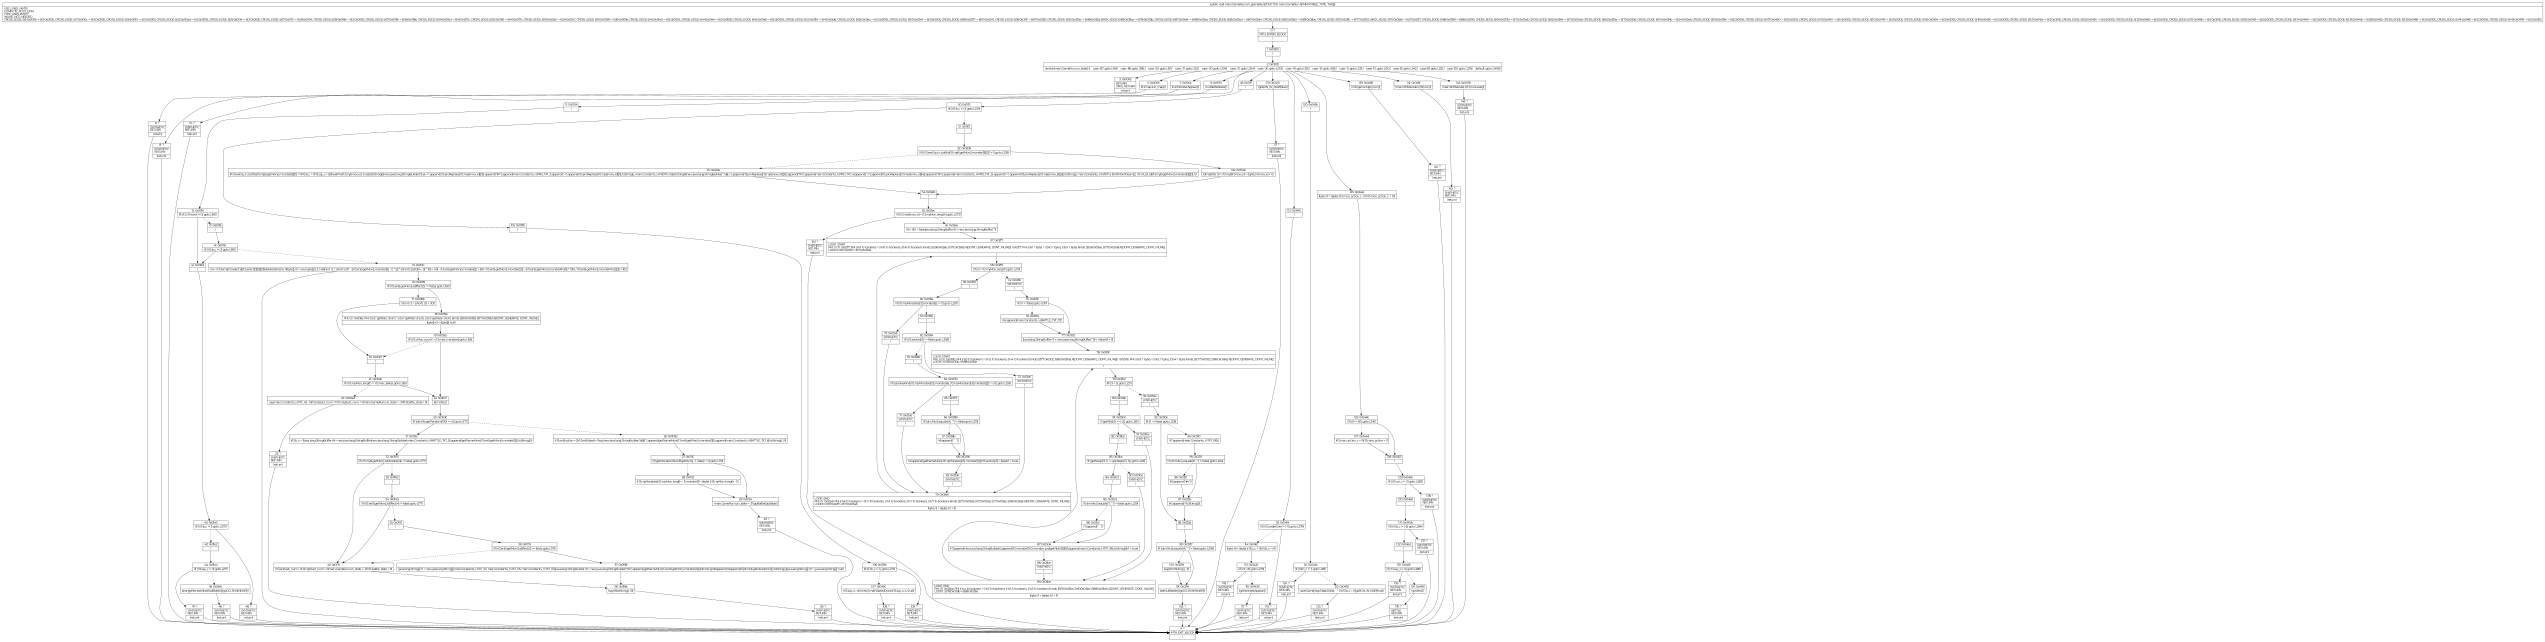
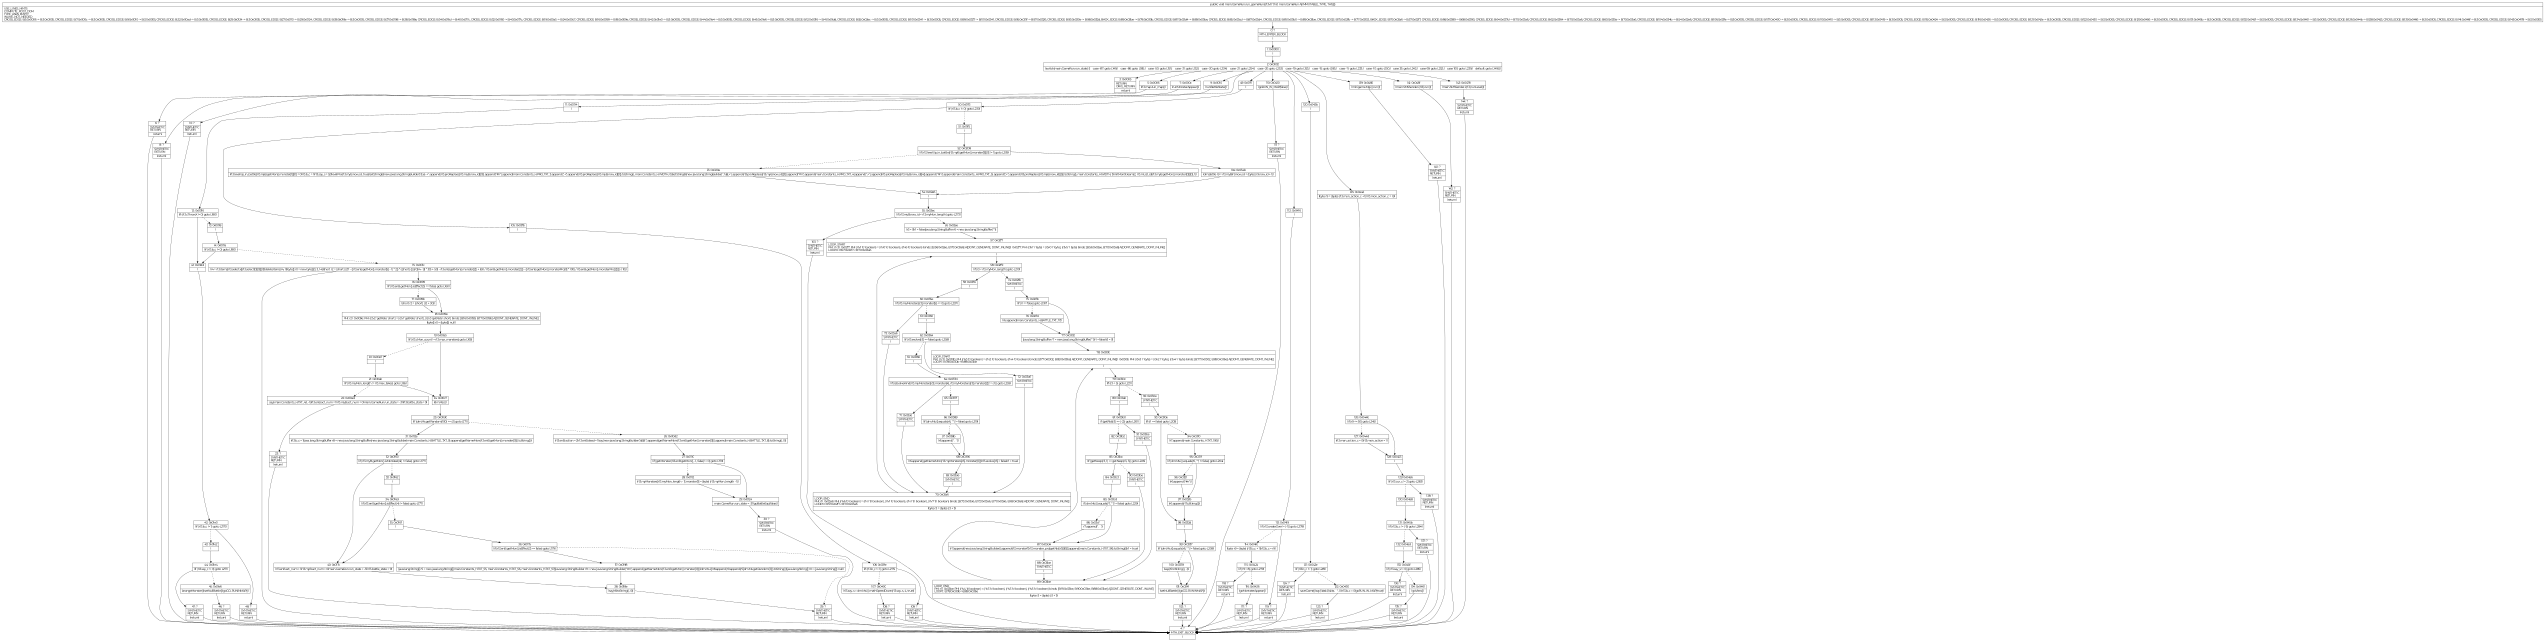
(342, 311) -> (427, 308)
(433, 557) -> (729, 550)
(1396, 611) -> (1398, 611)
